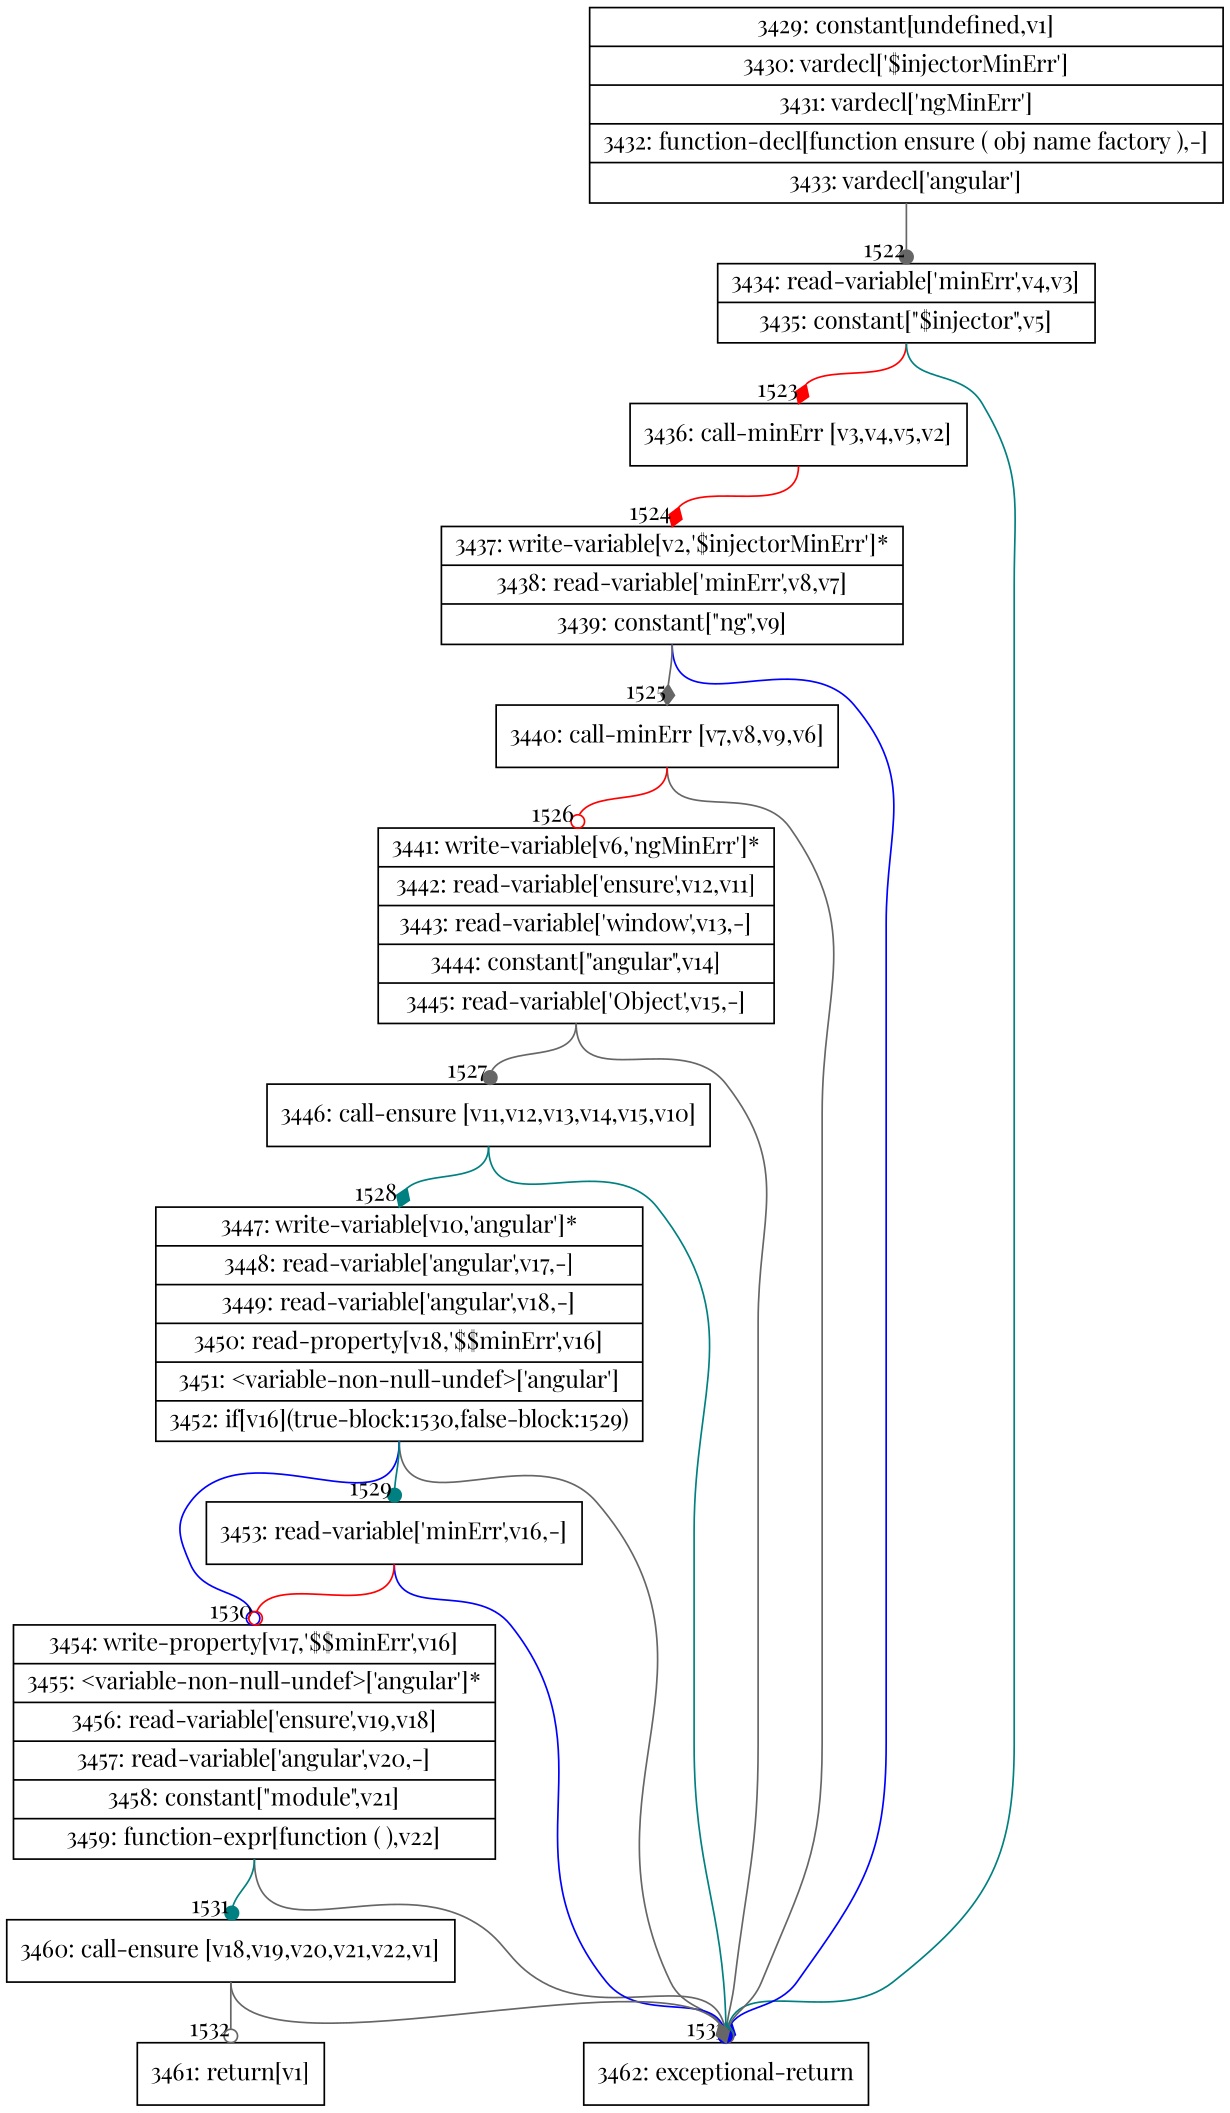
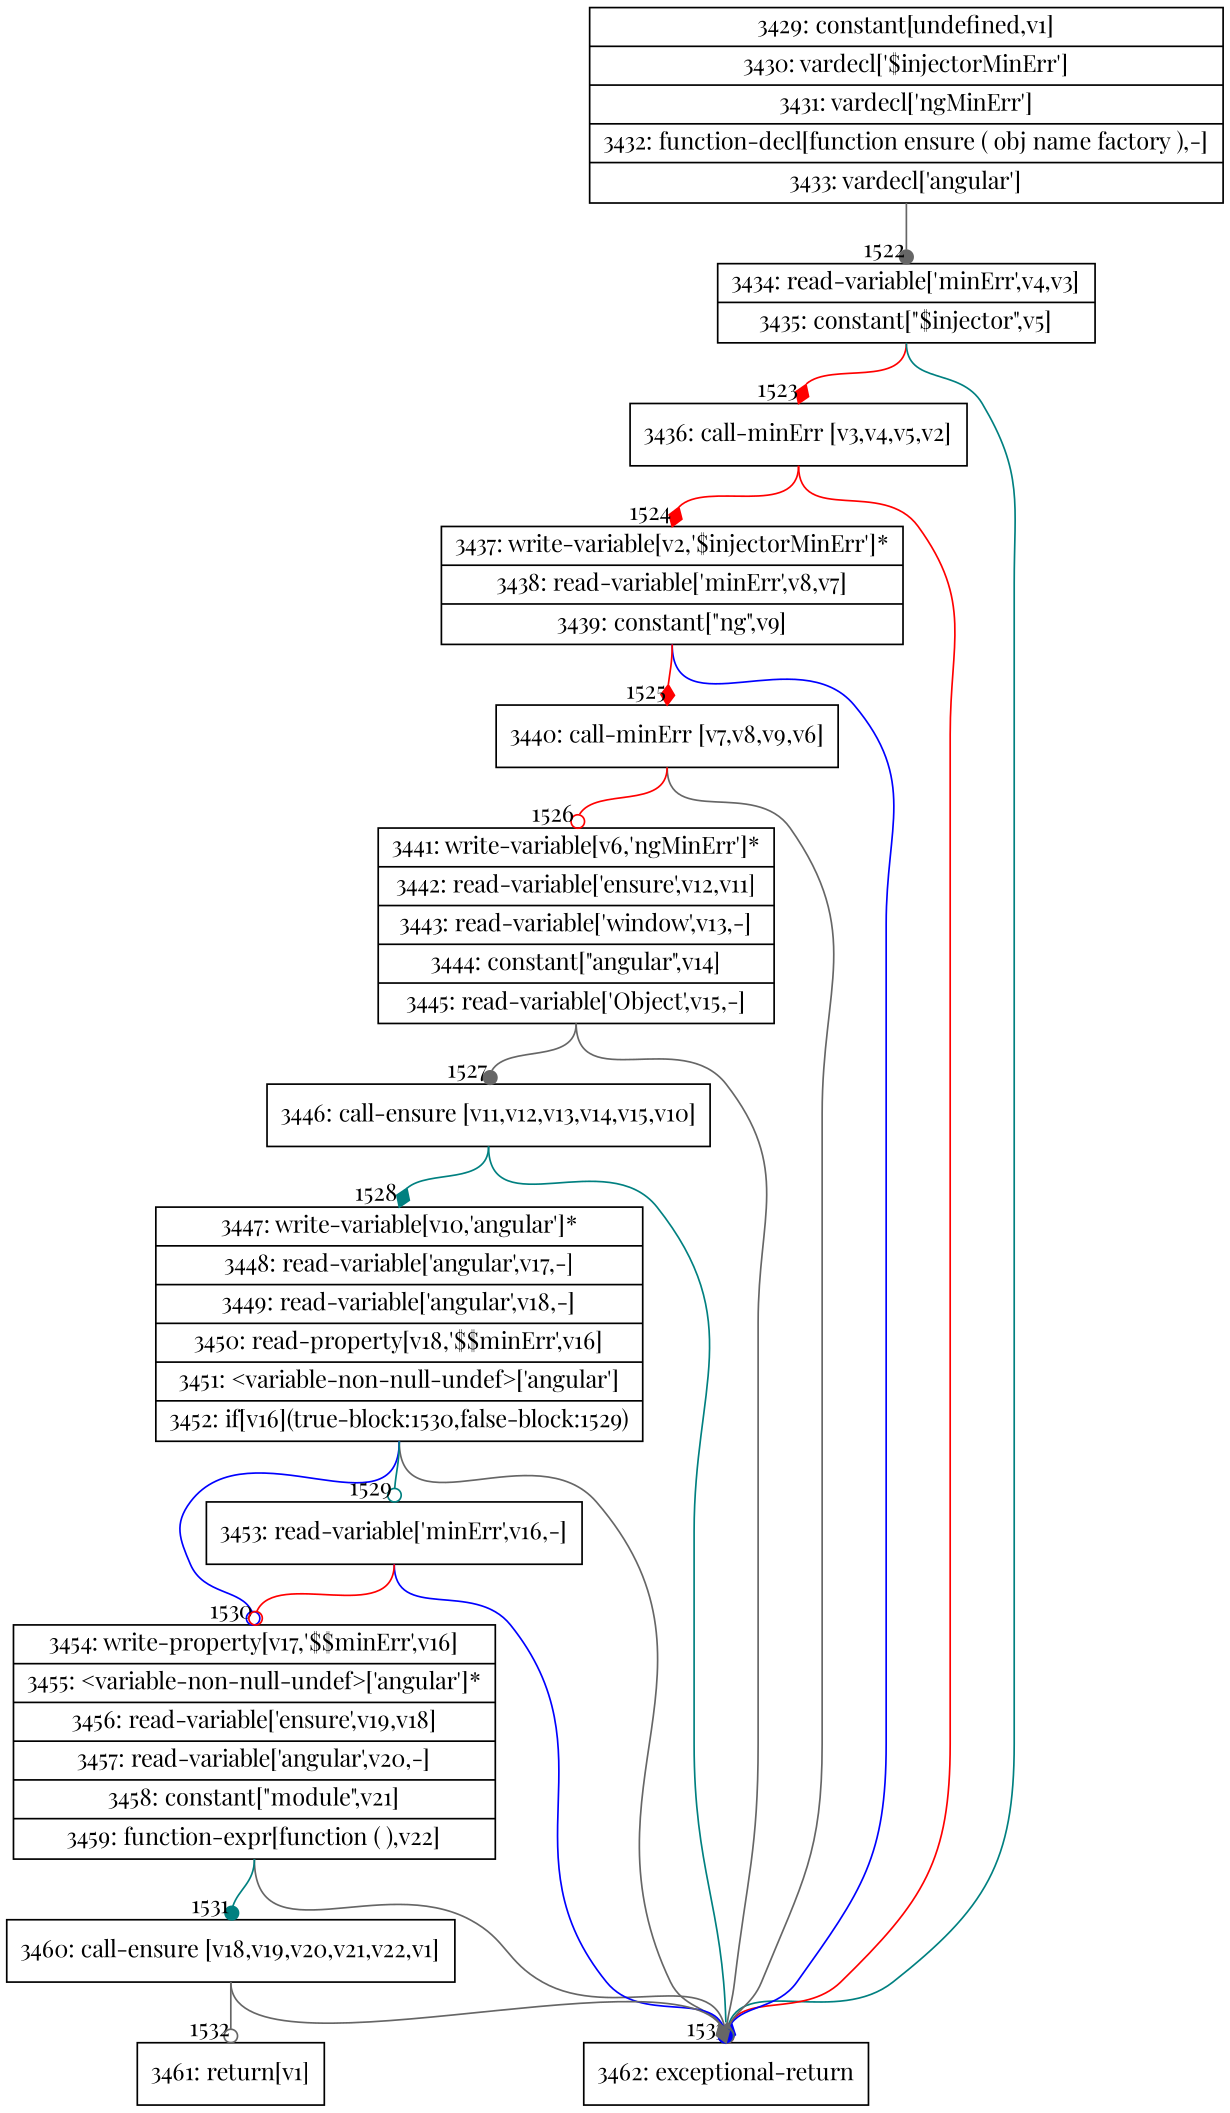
(671, 665) -> (671, 665)
none -> (950, 1258)
(398, 1465) -> (398, 1465)
(695, 1510) -> (695, 1510)
